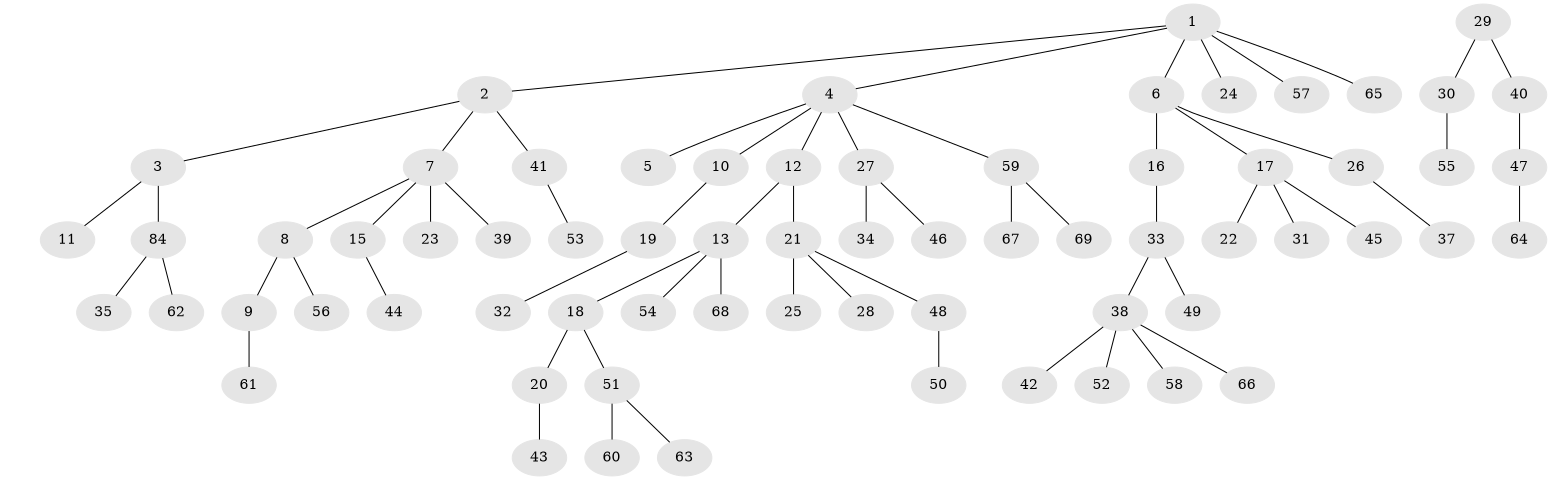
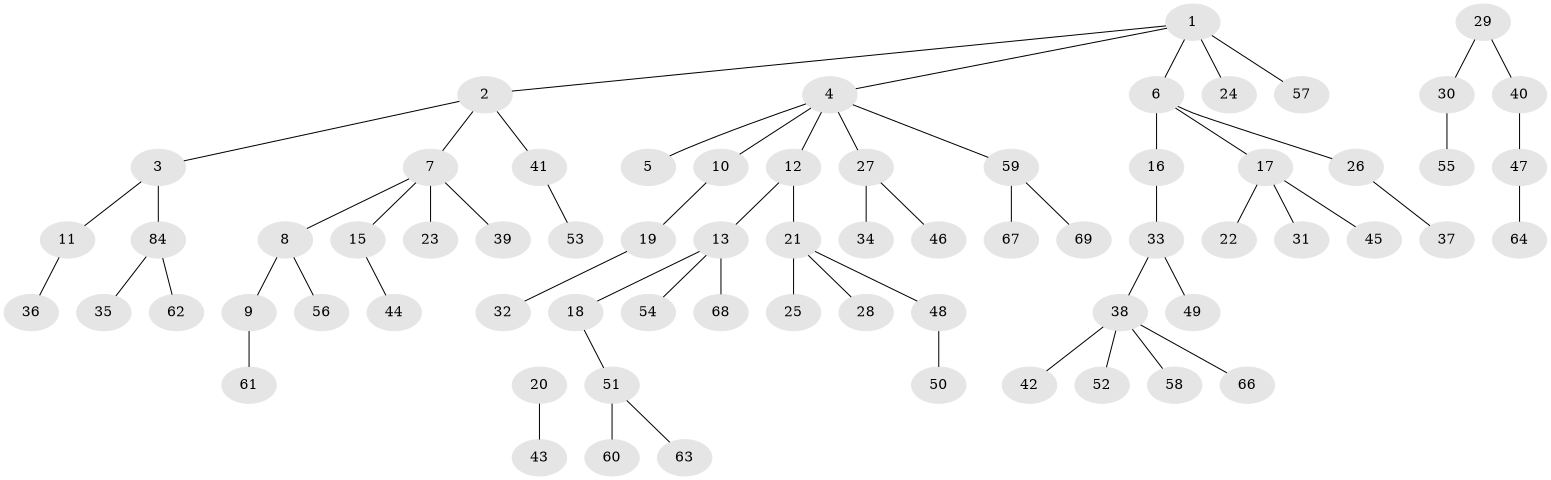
(1374, 95) -> none
none -> (31, 313)
(558, 349) -> none
